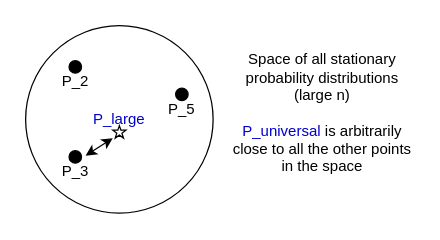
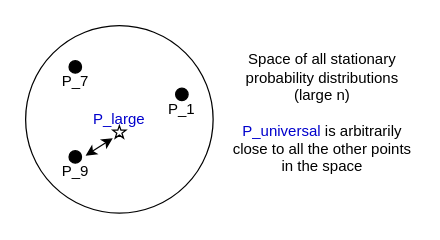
(76, 82) -> (76, 82)
(182, 109) -> (182, 109)
(76, 172) -> (76, 172)
